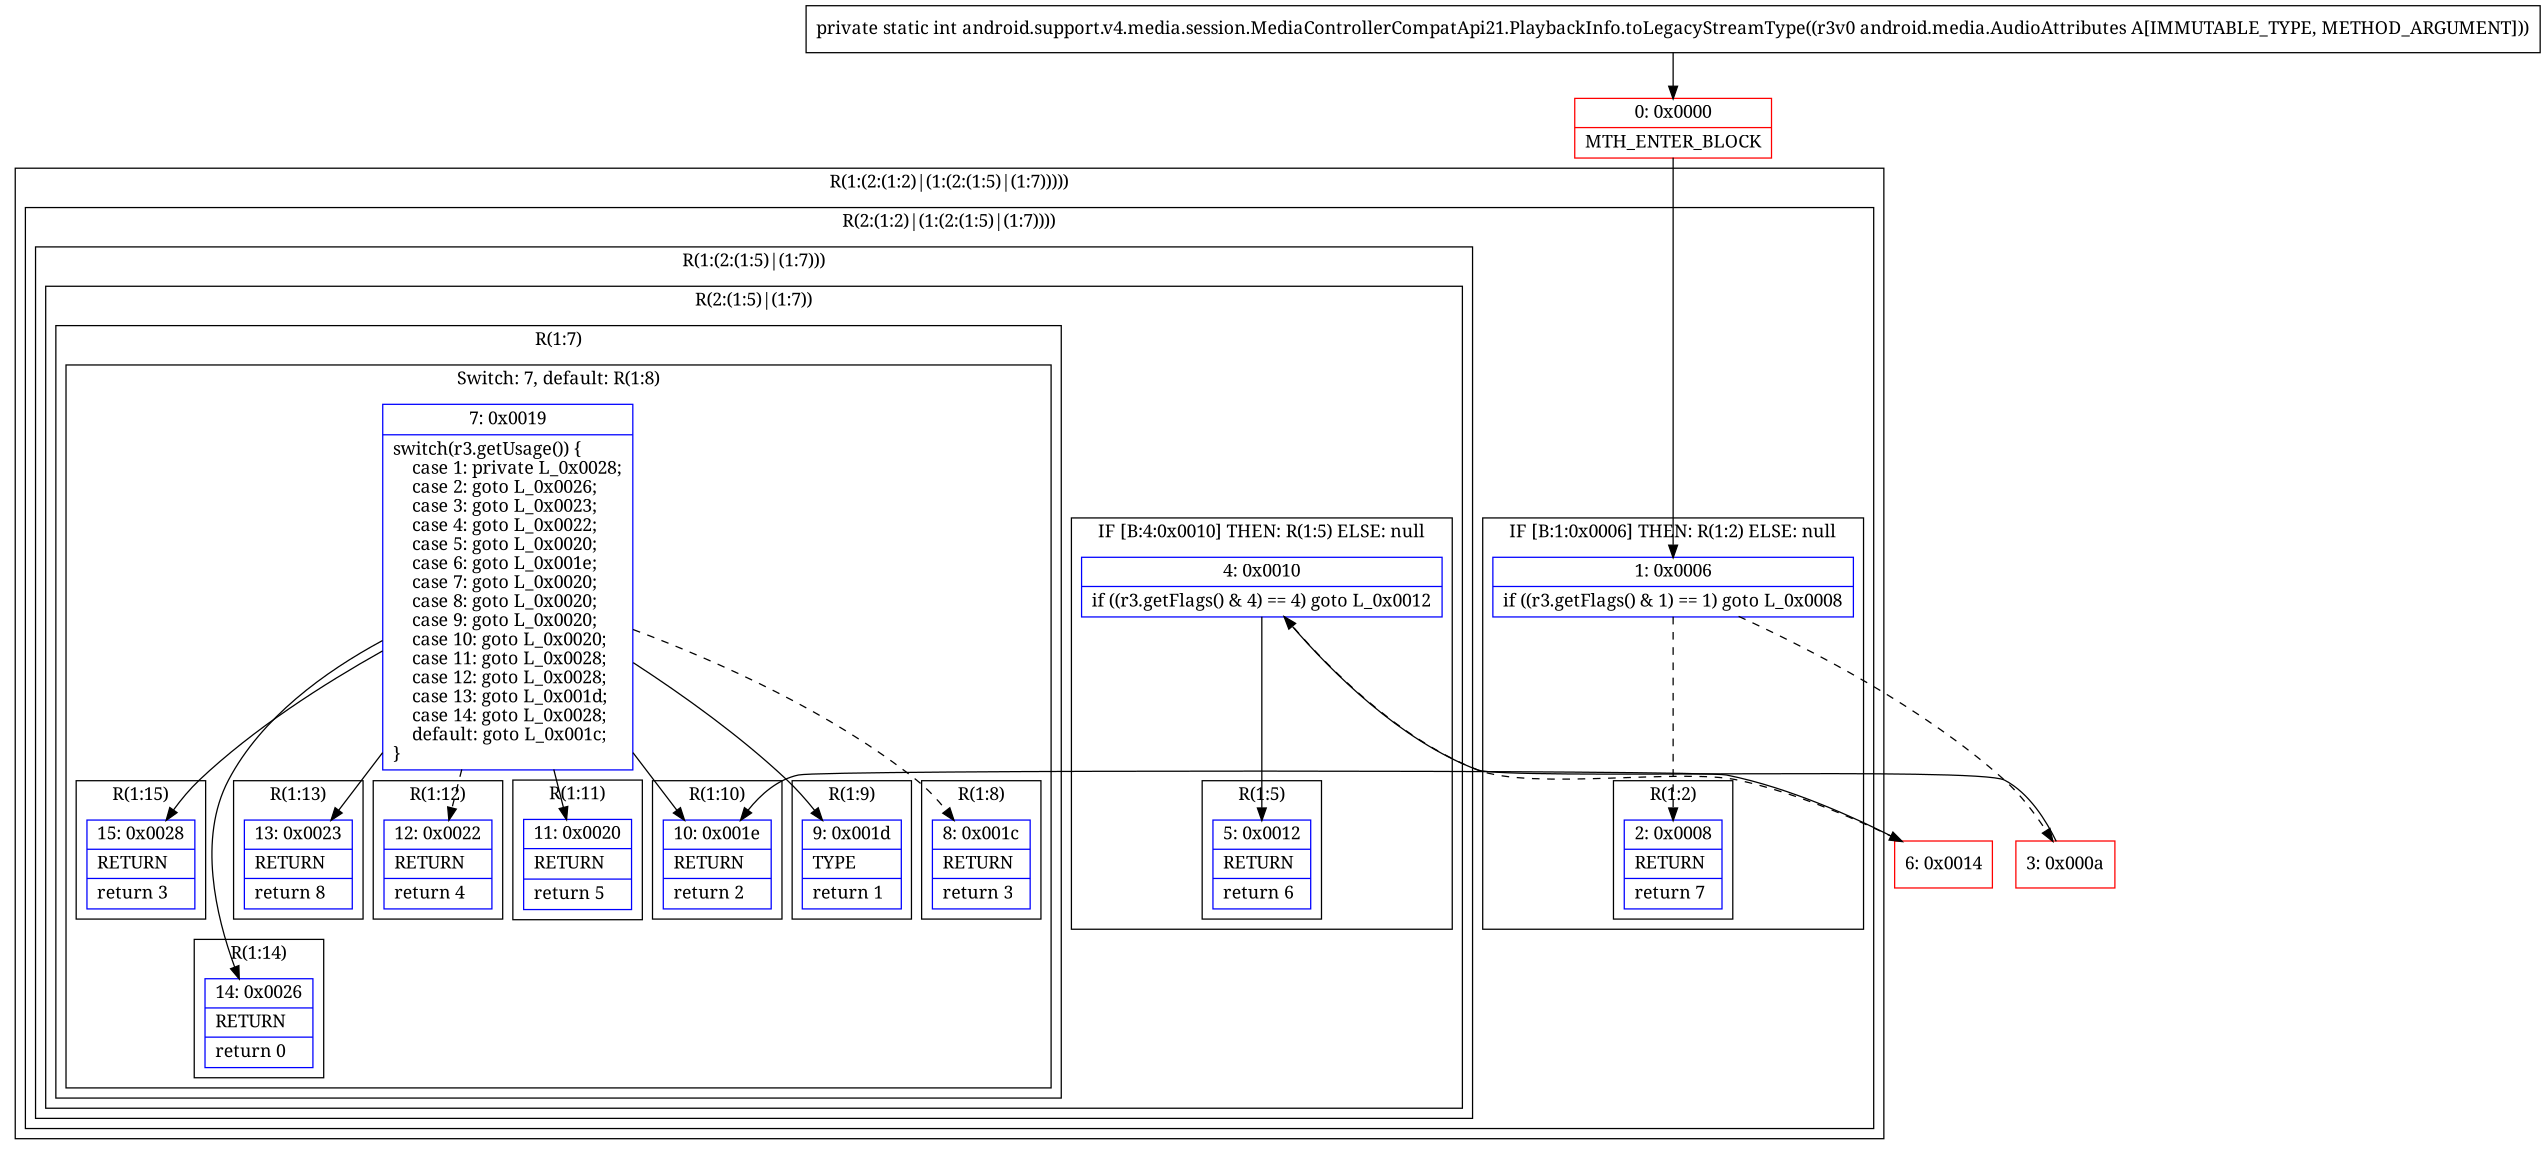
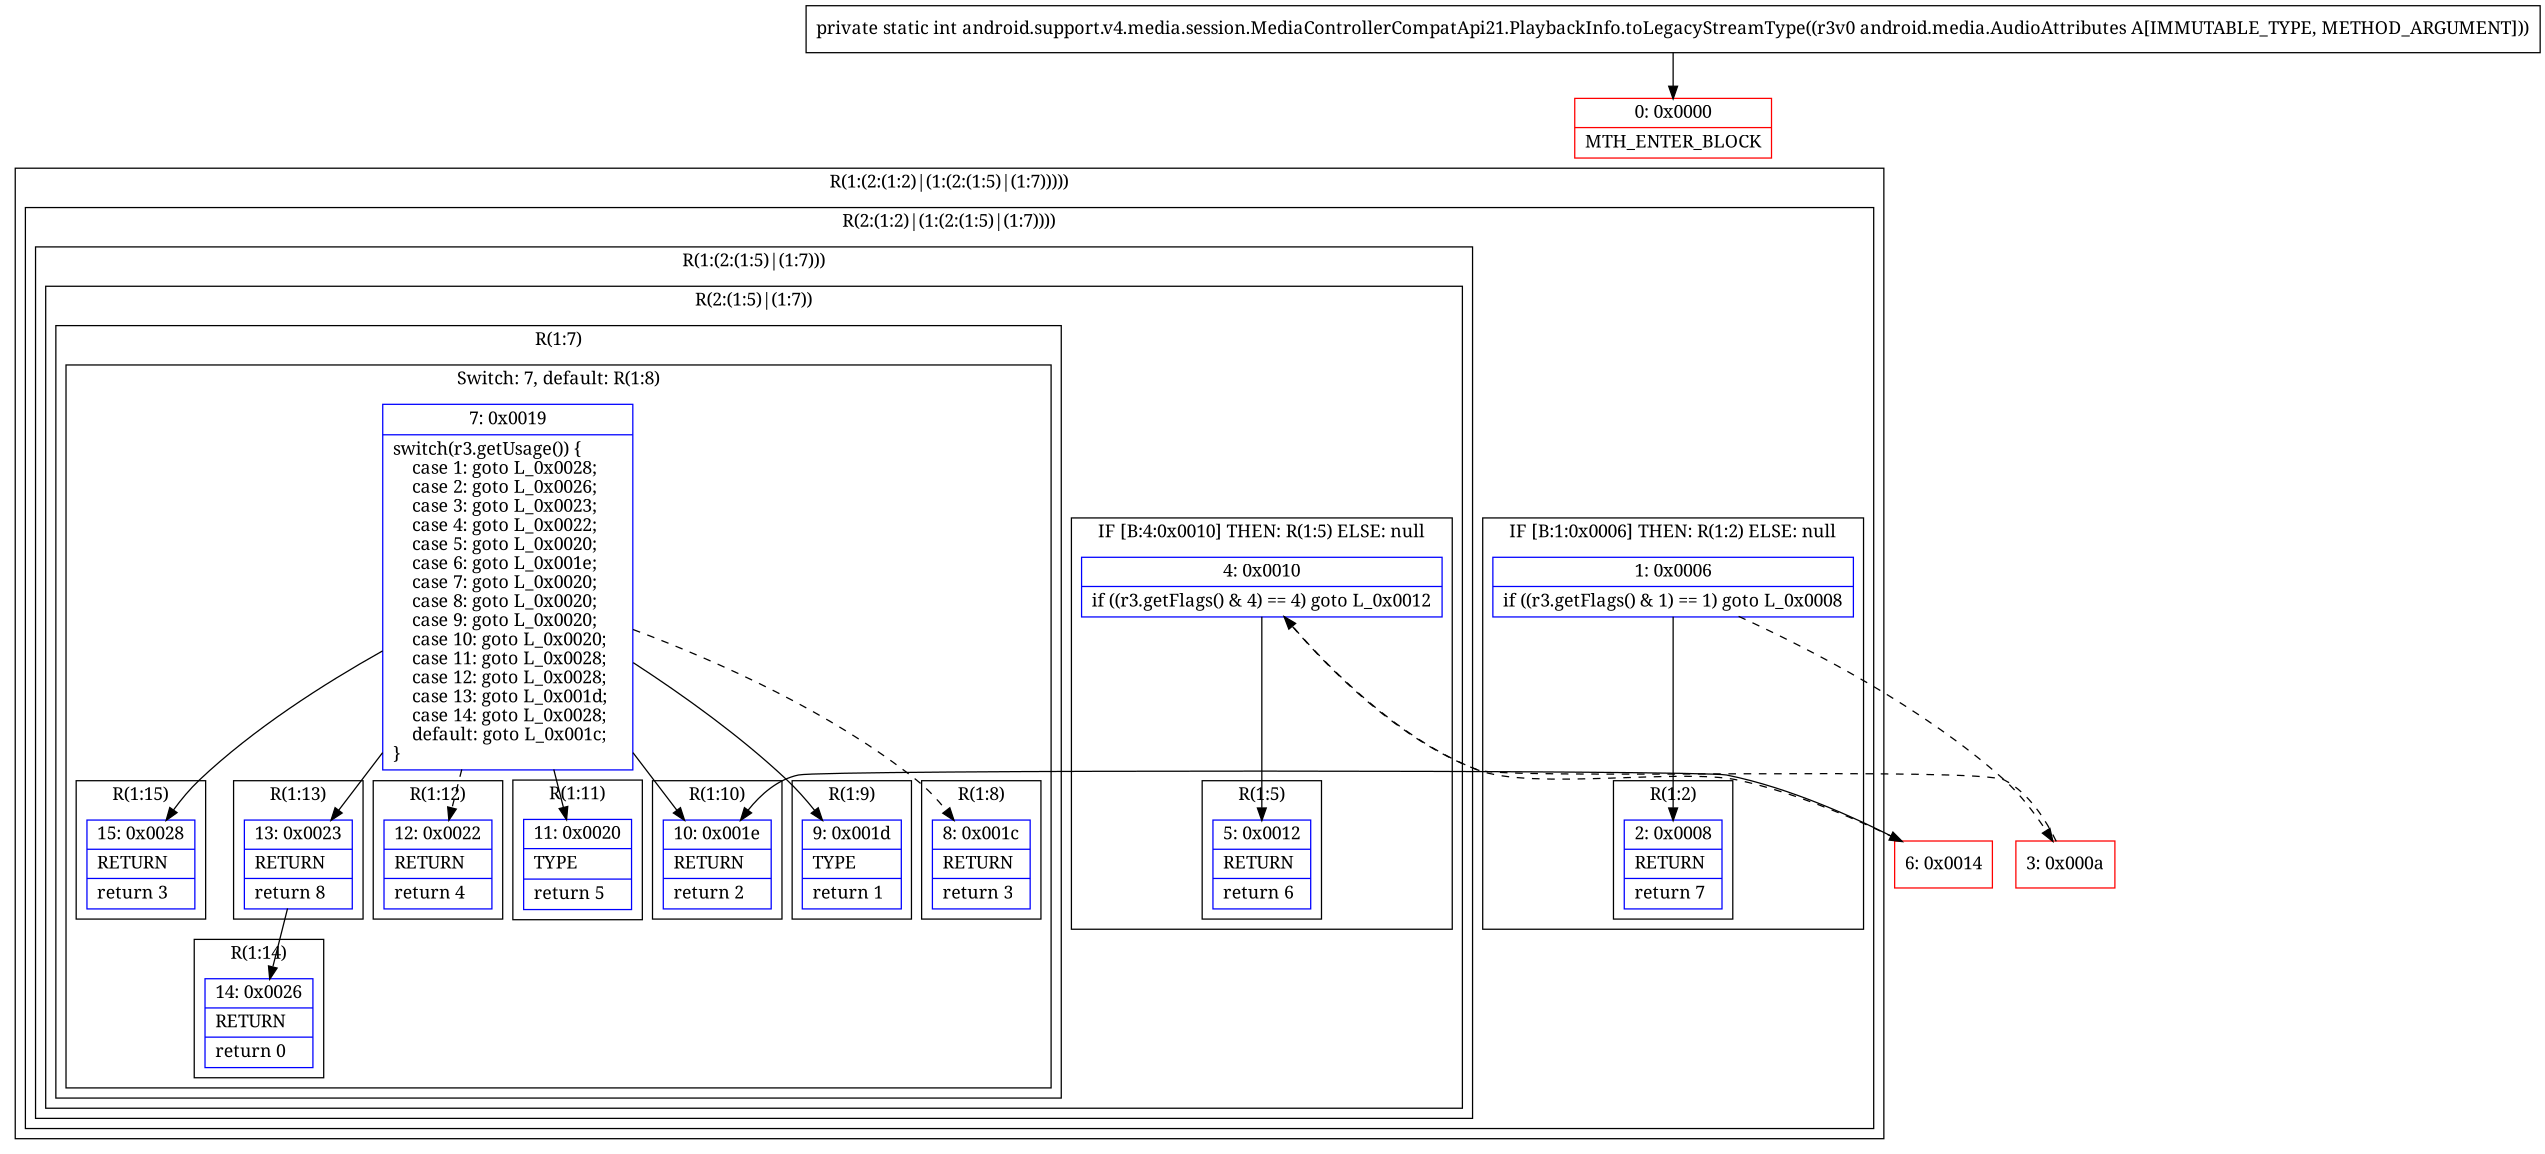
(1673, 351) -> none
(508, 468) -> (495, 468)
(1673, 712) -> (1673, 712)
(233, 772) -> (282, 932)
(1769, 774) -> (1769, 774)
(569, 863) -> (556, 863)
